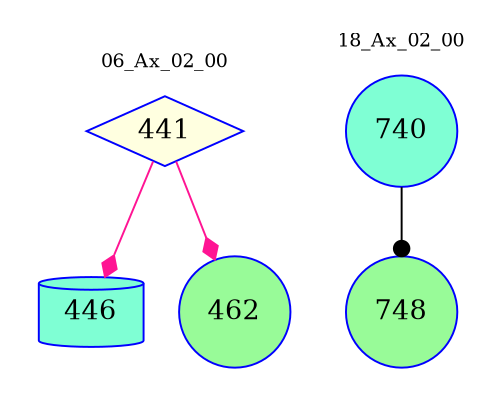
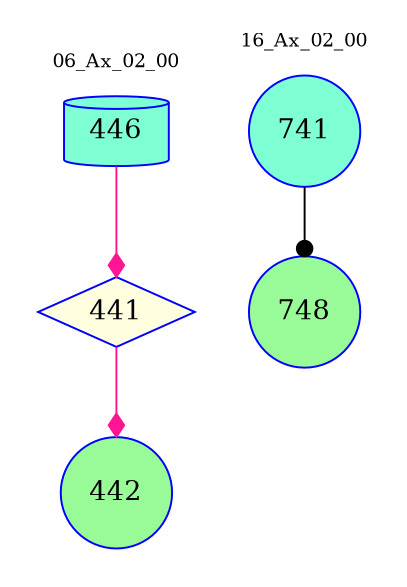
(402, 42) -> (305, 42)
(402, 131) -> (305, 131)
(134, 208) -> (116, 210)
(235, 312) -> (116, 493)
